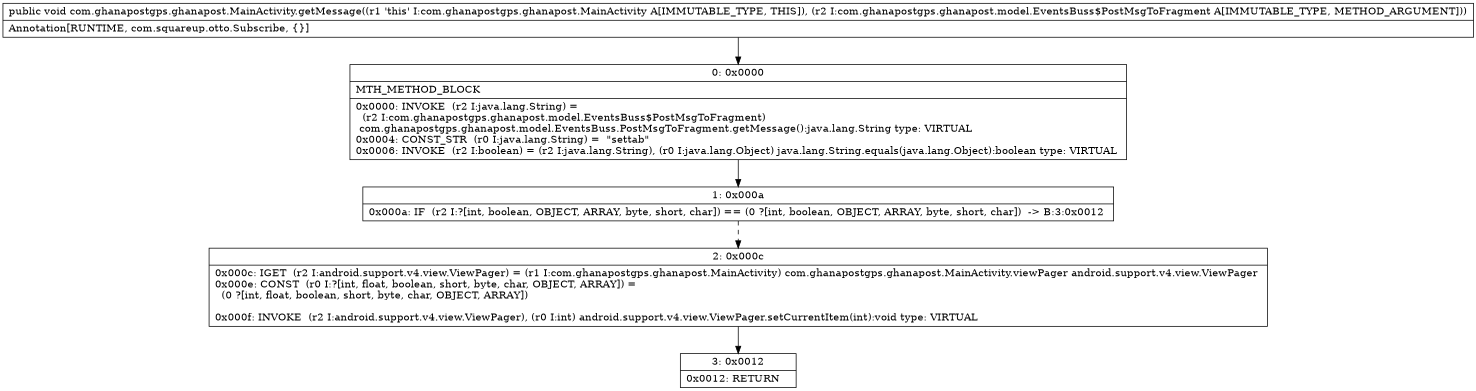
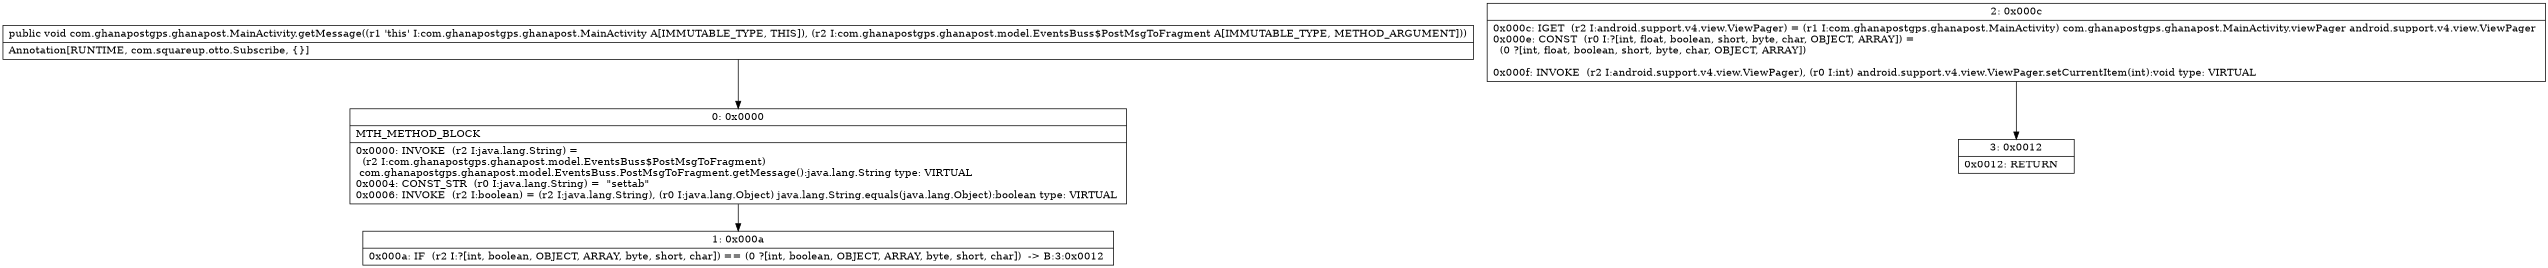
(738, 231) -> none
